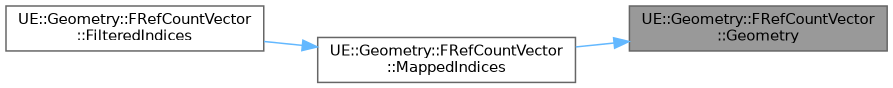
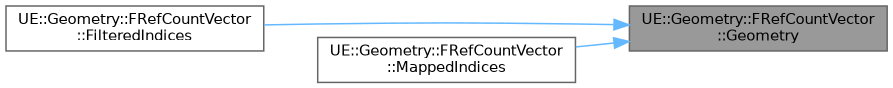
(283, 43) -> (439, 23)
